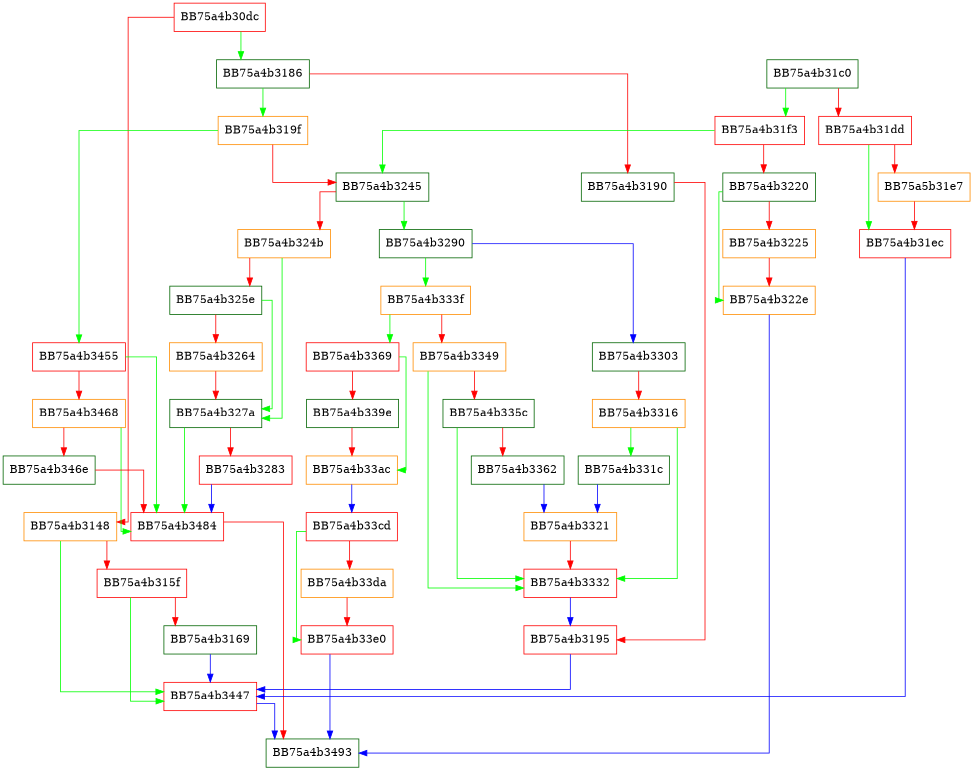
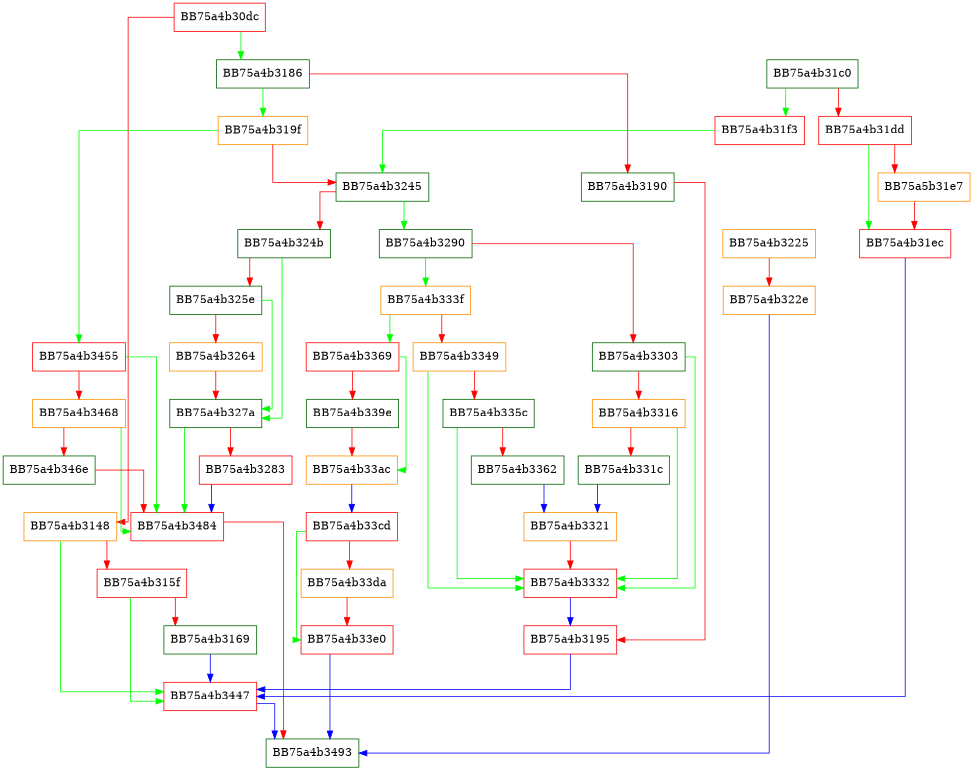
(769, 187) -> none
(284, 244) -> (284, 244)
(598, 244) -> (598, 244)
(631, 438) -> (631, 438)
none -> (695, 503)
